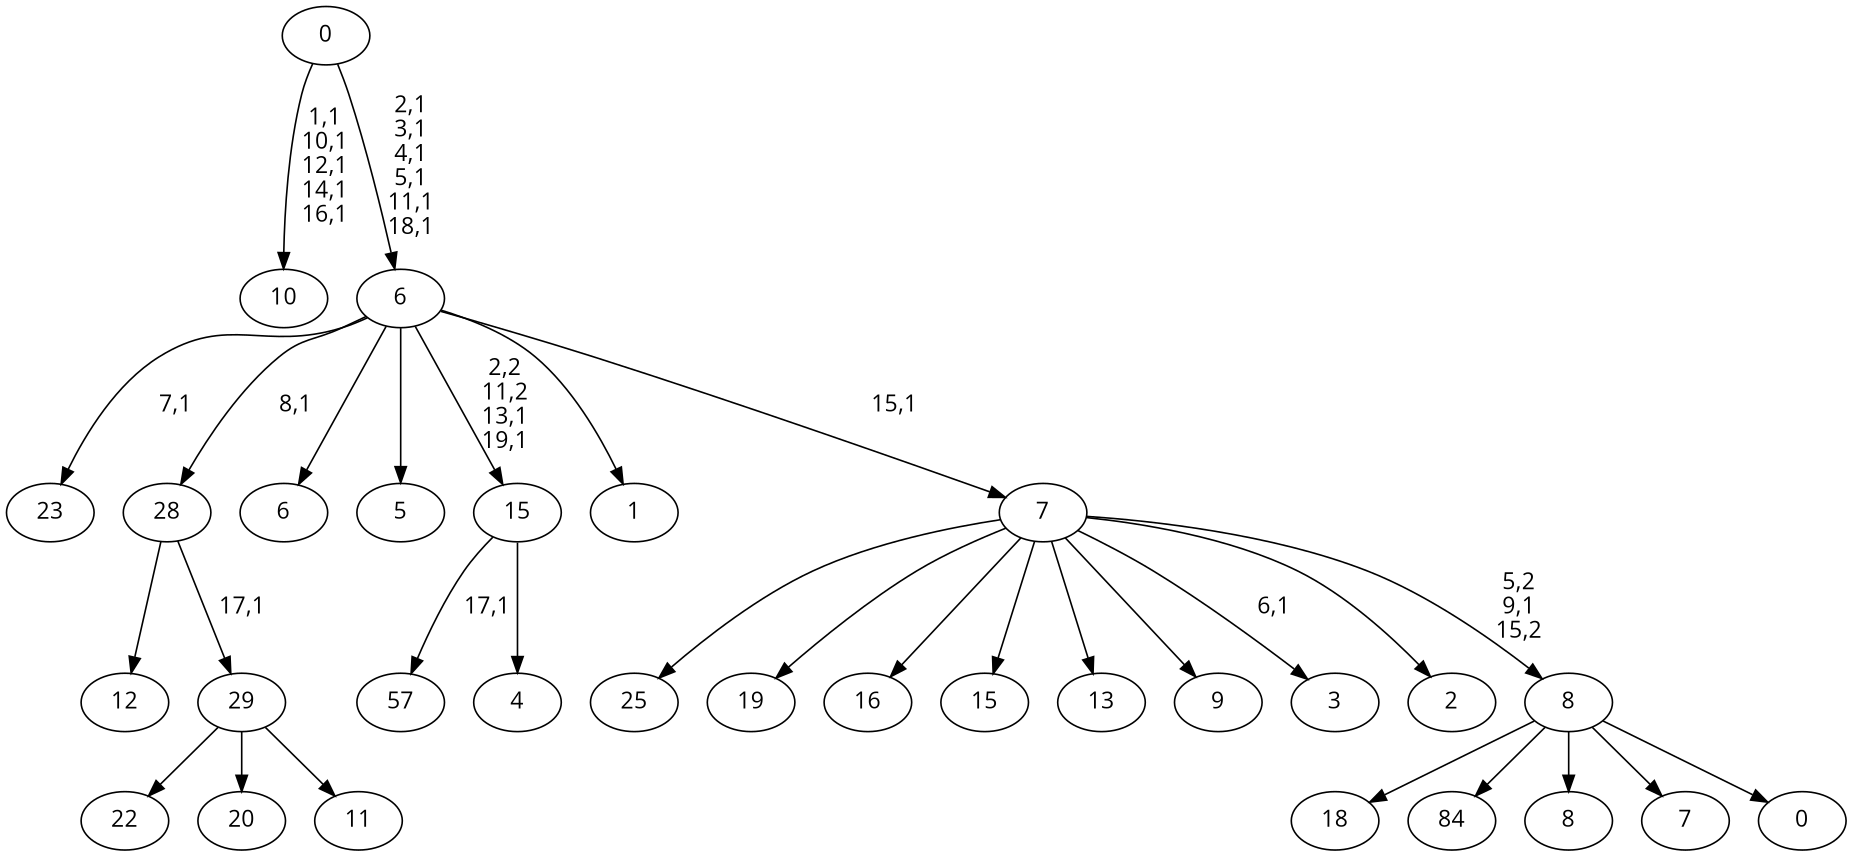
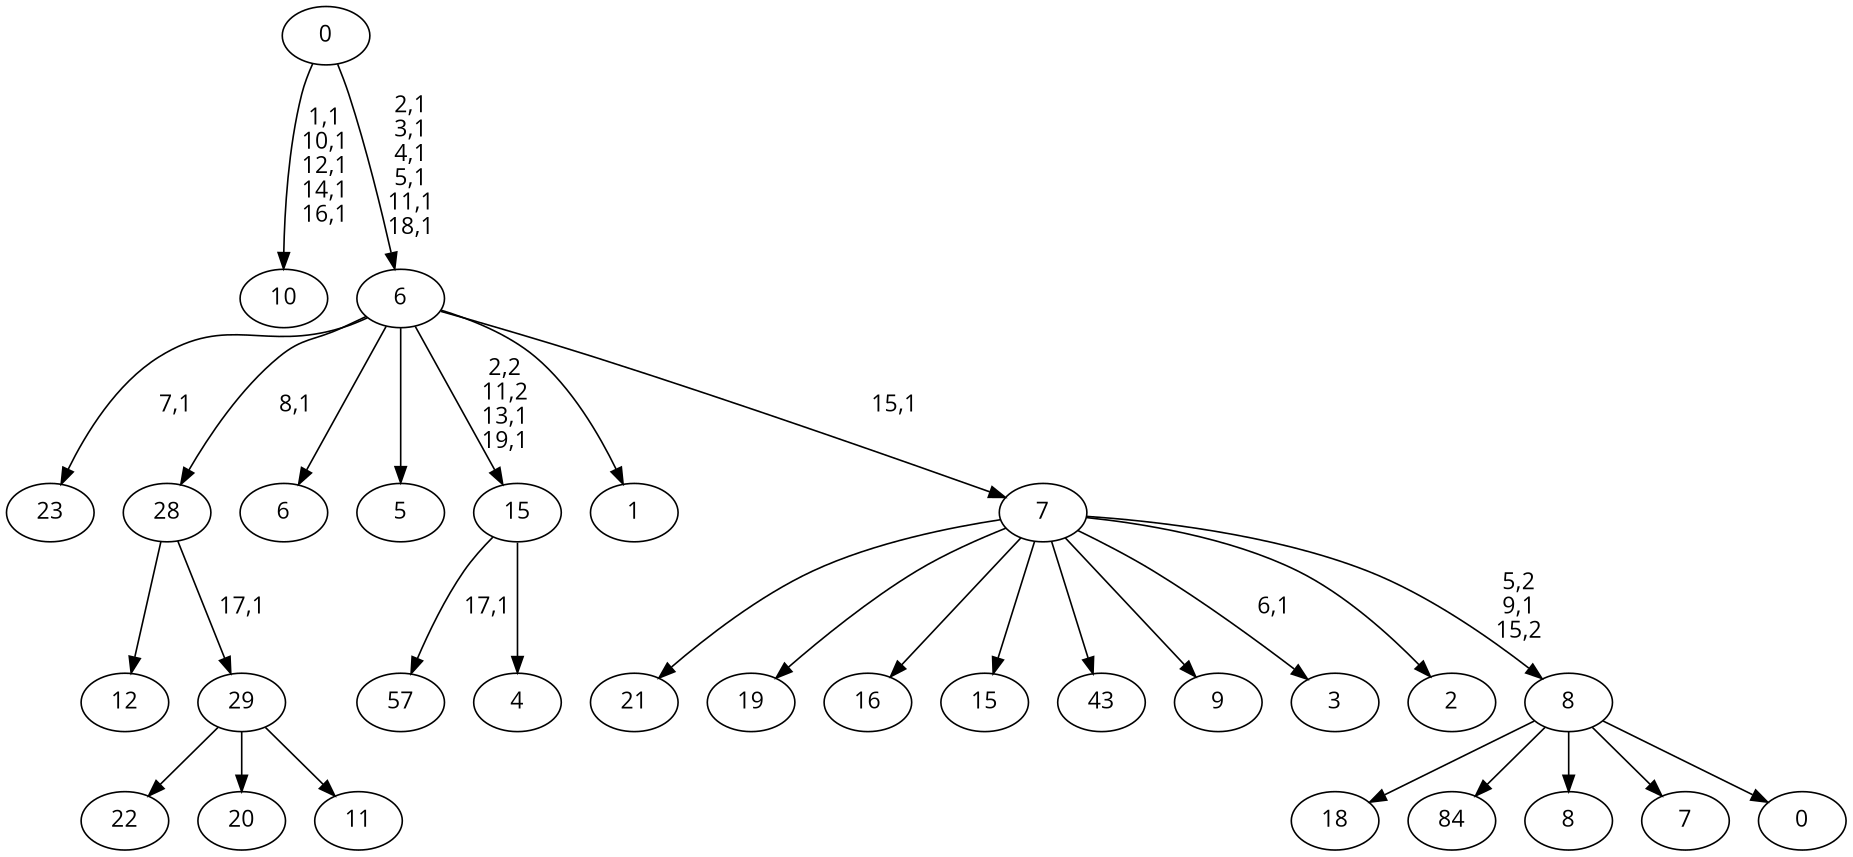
(634, 702) -> (634, 702)
(1101, 702) -> (1101, 702)
